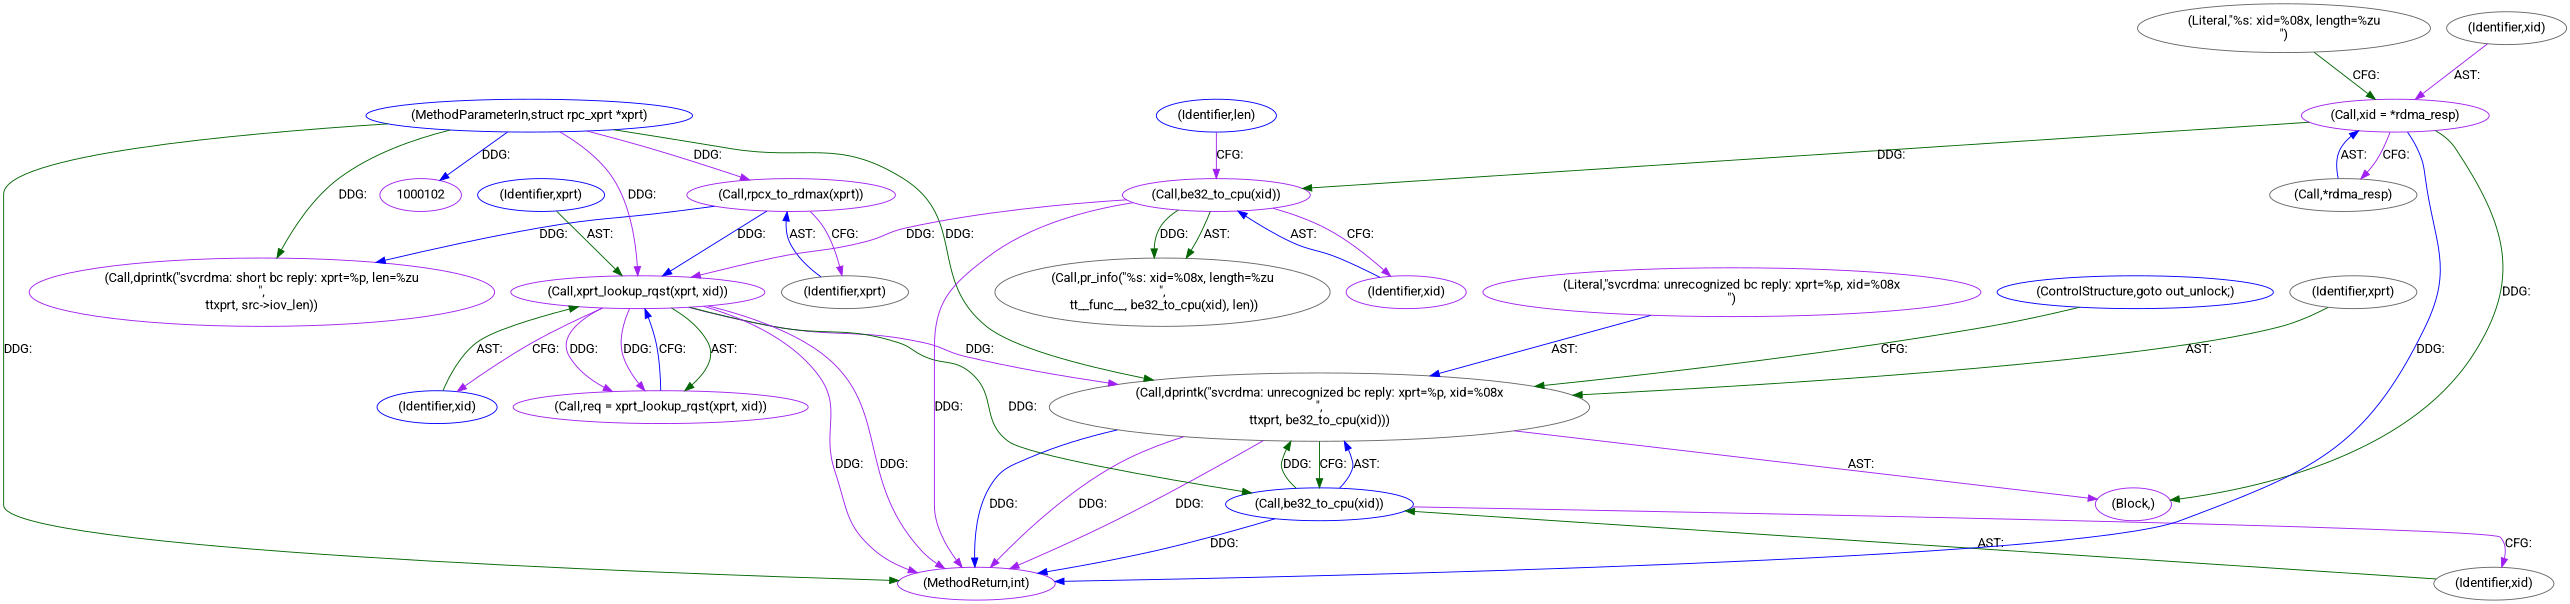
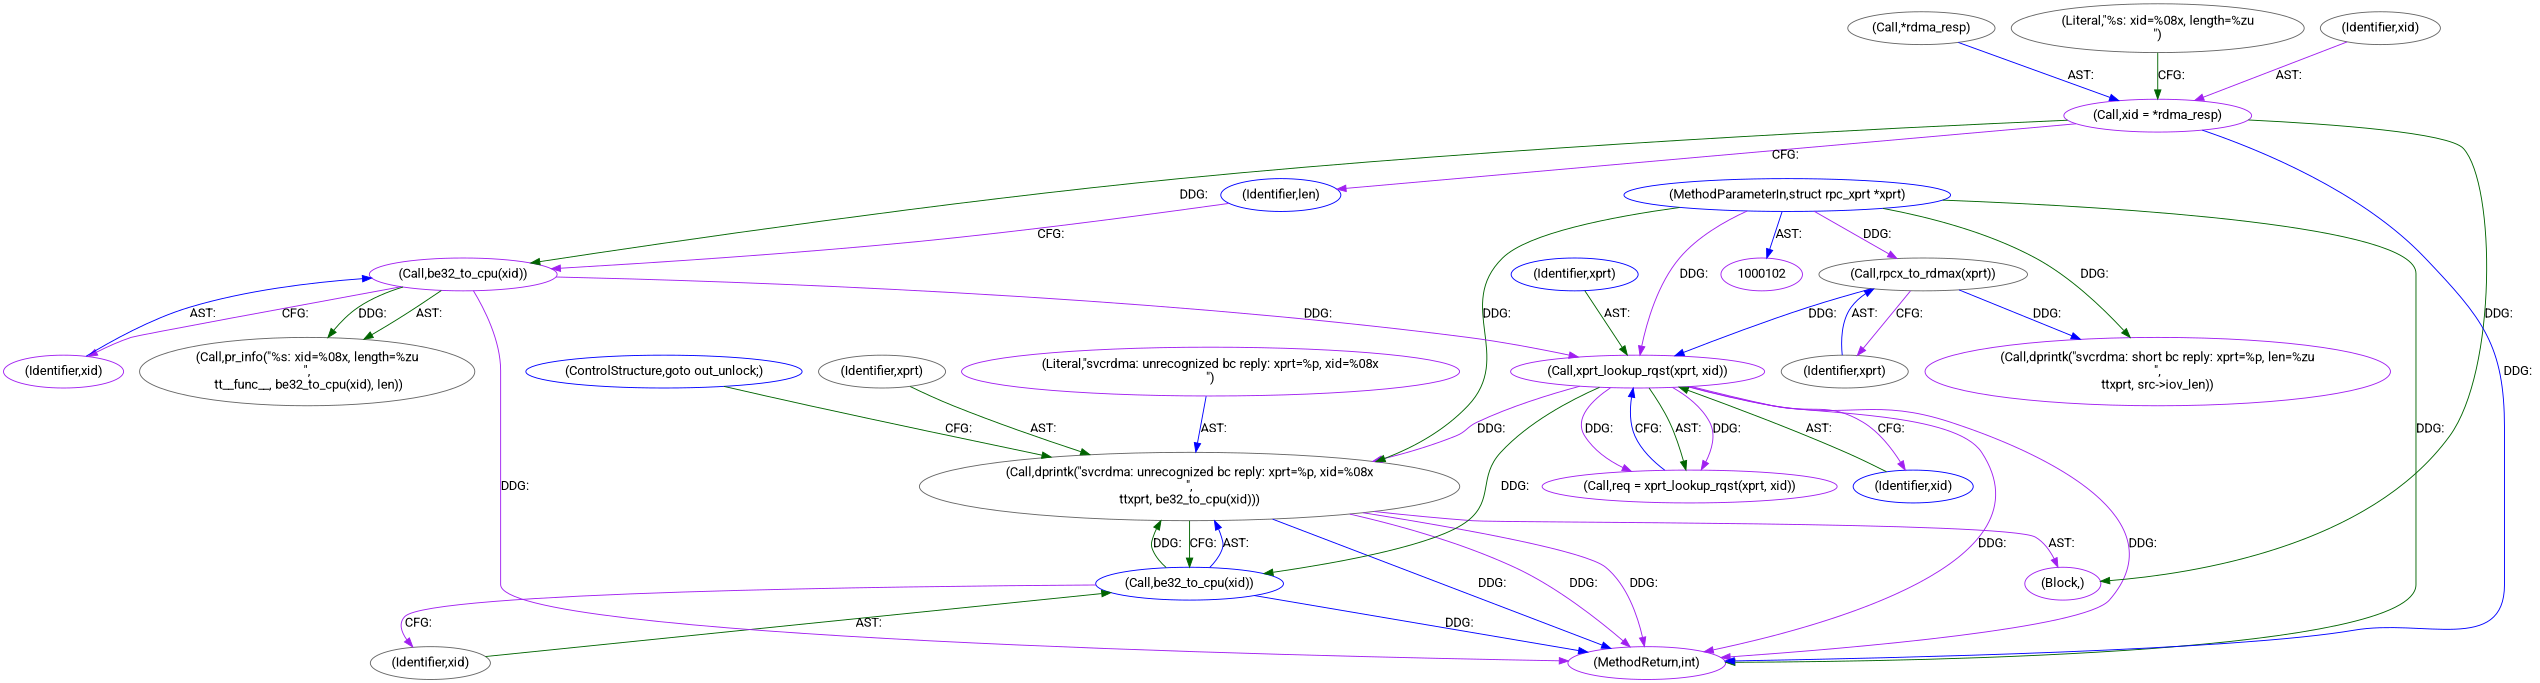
(2381, 153) -> (1711, 156)
(498, 155) -> (1791, 235)
(791, 195) -> (1923, 274)
